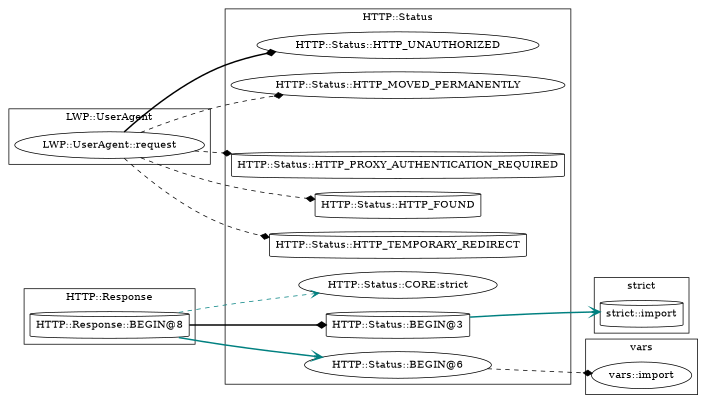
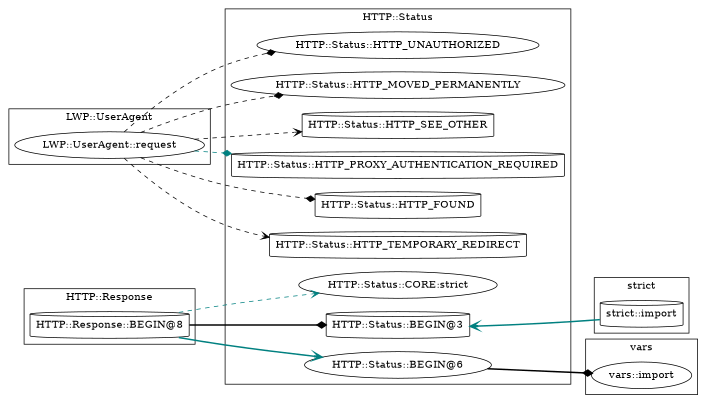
(190, 83) -> (190, 83)
none -> (398, 125)
(206, 152) -> (206, 152)
(188, 206) -> (188, 206)
(531, 314) -> (539, 323)
(535, 371) -> (535, 371)
